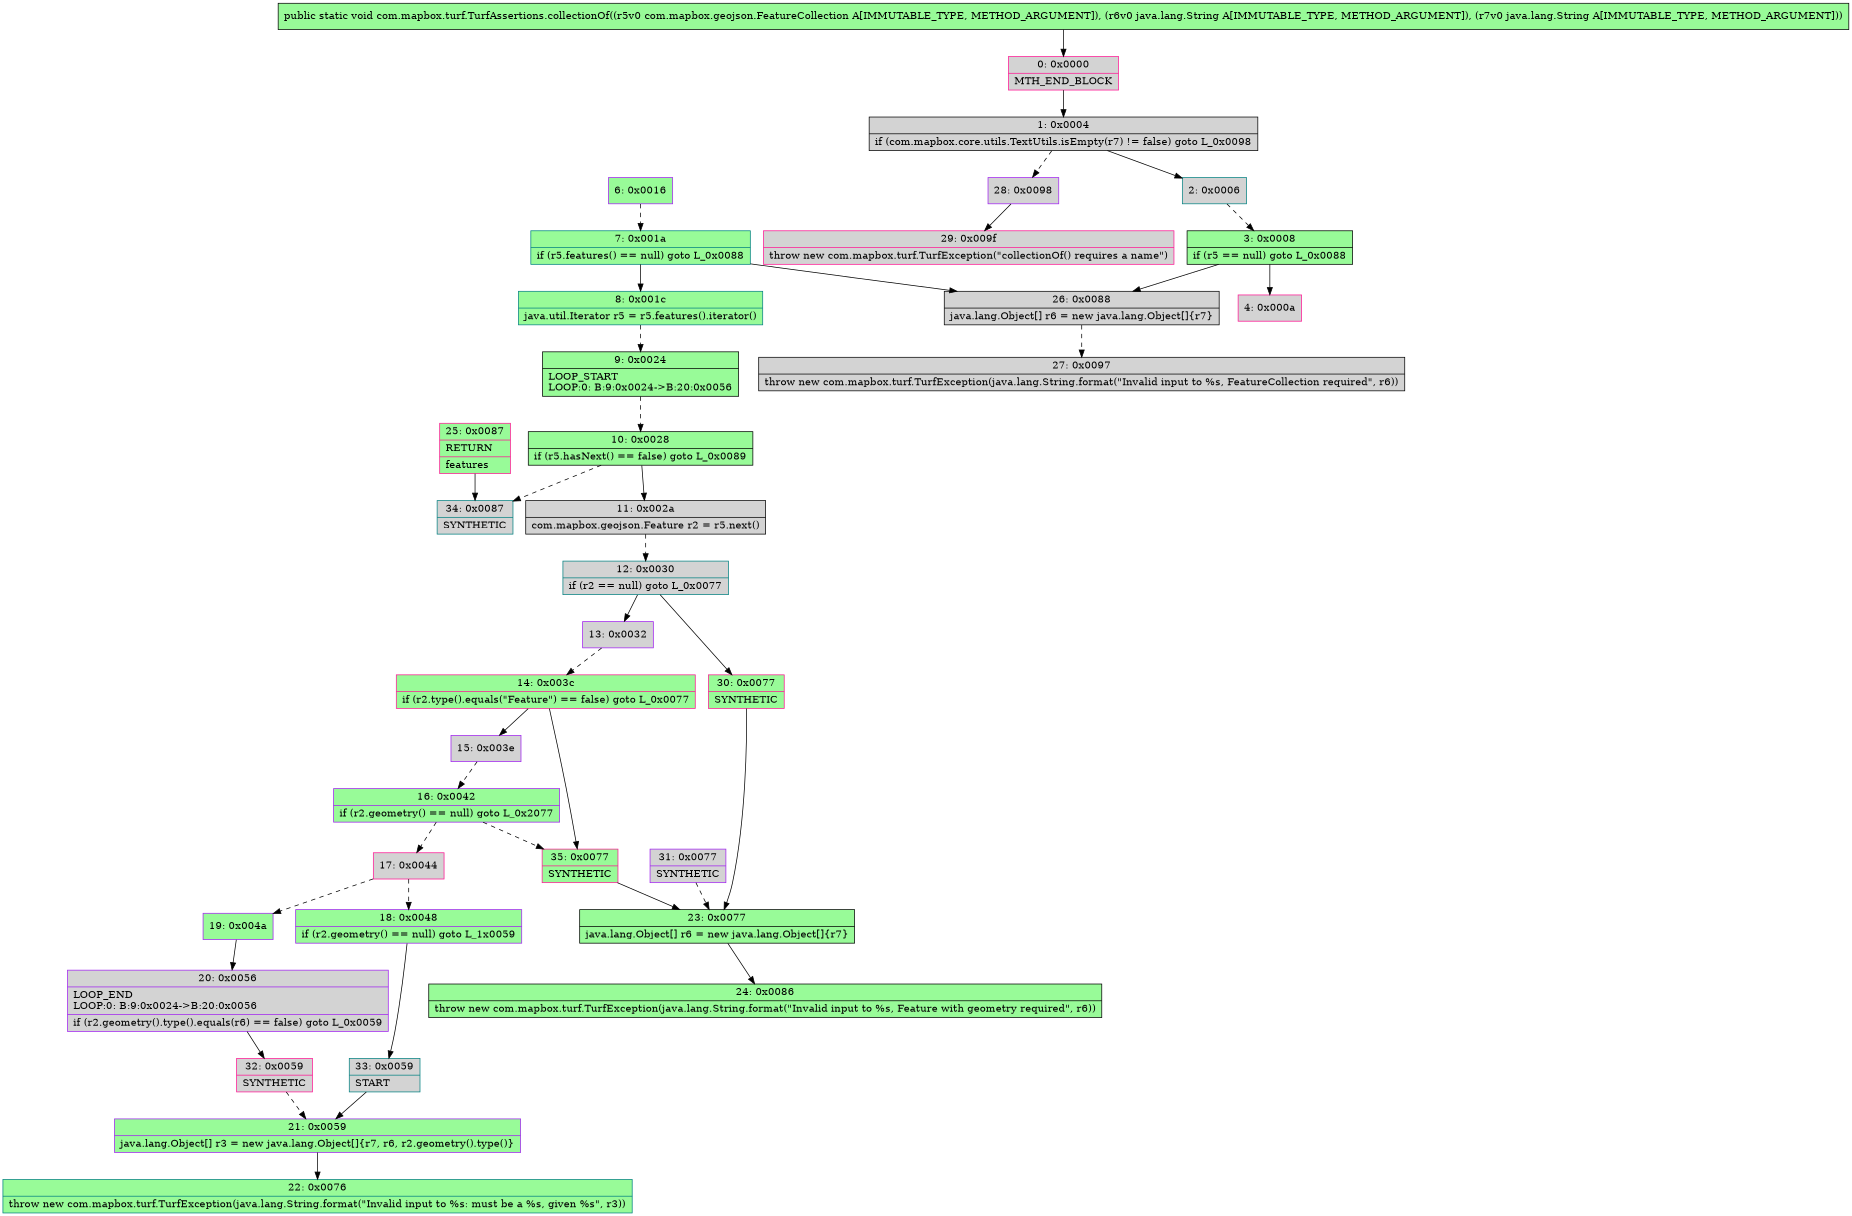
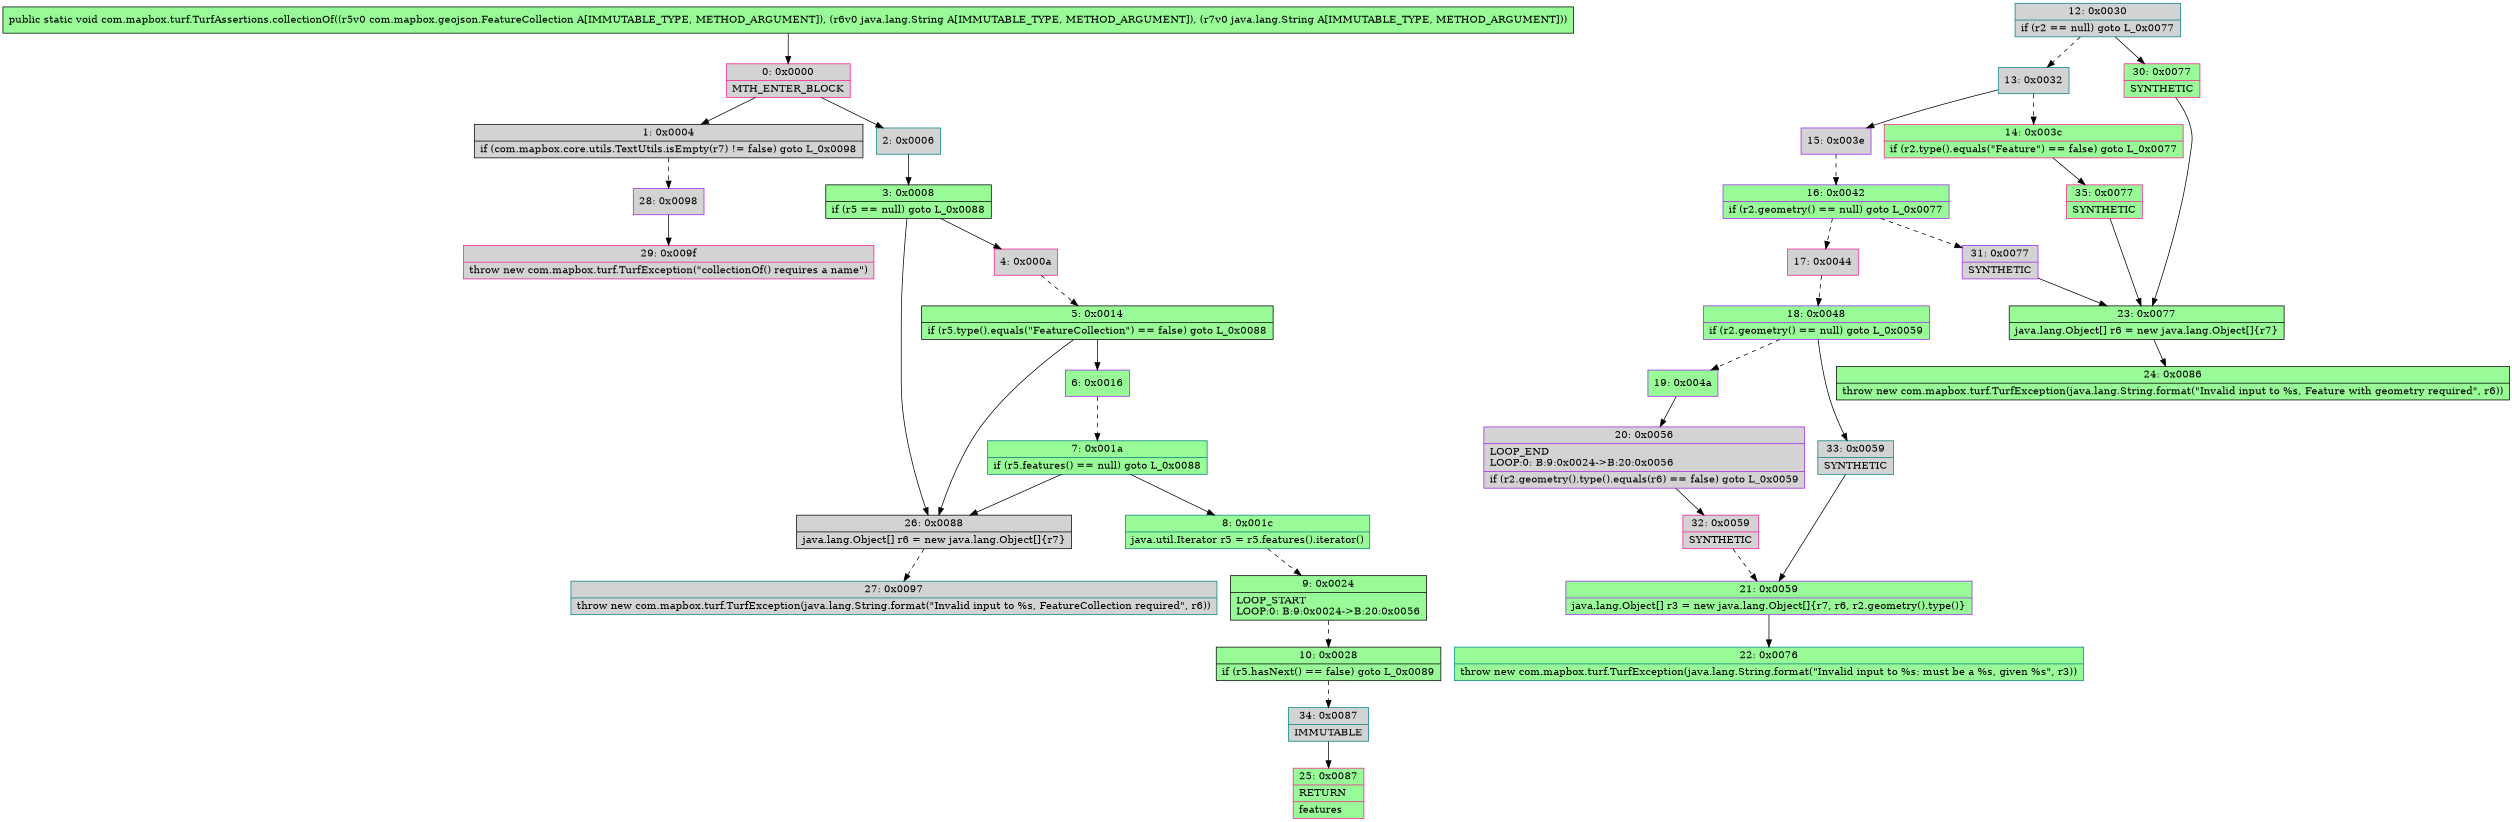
(1063, 81) -> (788, 89)
(1141, 163) -> (849, 111)
(1238, 215) -> (909, 166)
none -> (1097, 323)
(1082, 374) -> (894, 598)
(475, 483) -> (1329, 751)
(646, 517) -> none
(475, 525) -> (1329, 732)
(633, 605) -> (2067, 50)
(618, 635) -> (2034, 81)
(517, 719) -> (1935, 106)
(447, 813) -> (1836, 210)
(510, 834) -> (1918, 232)
(701, 893) -> (2069, 291)
(327, 895) -> (1749, 353)
(409, 934) -> (1816, 331)
(373, 1083) -> (1856, 466)
